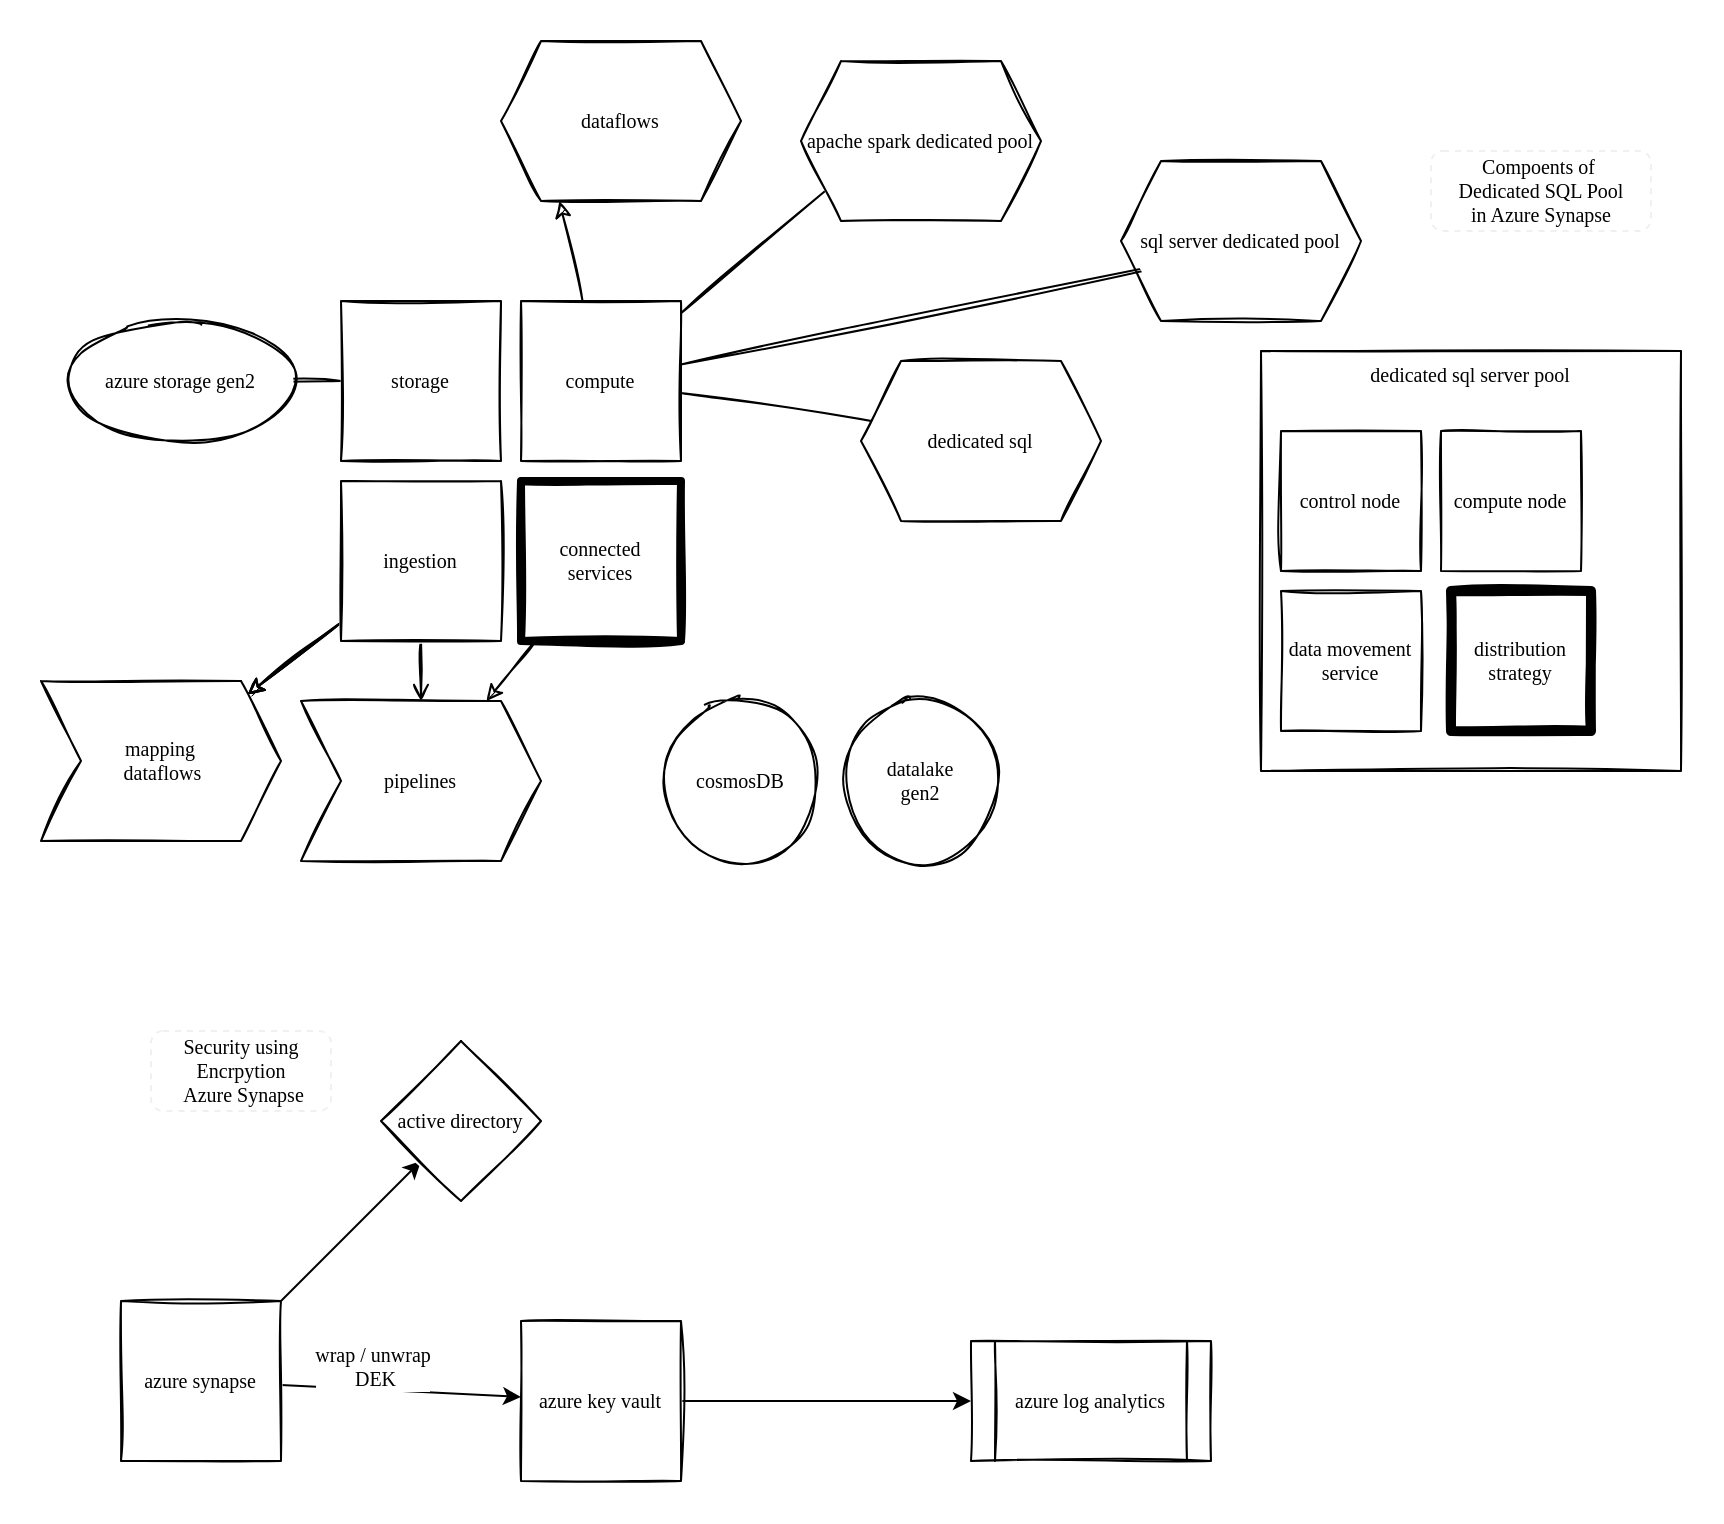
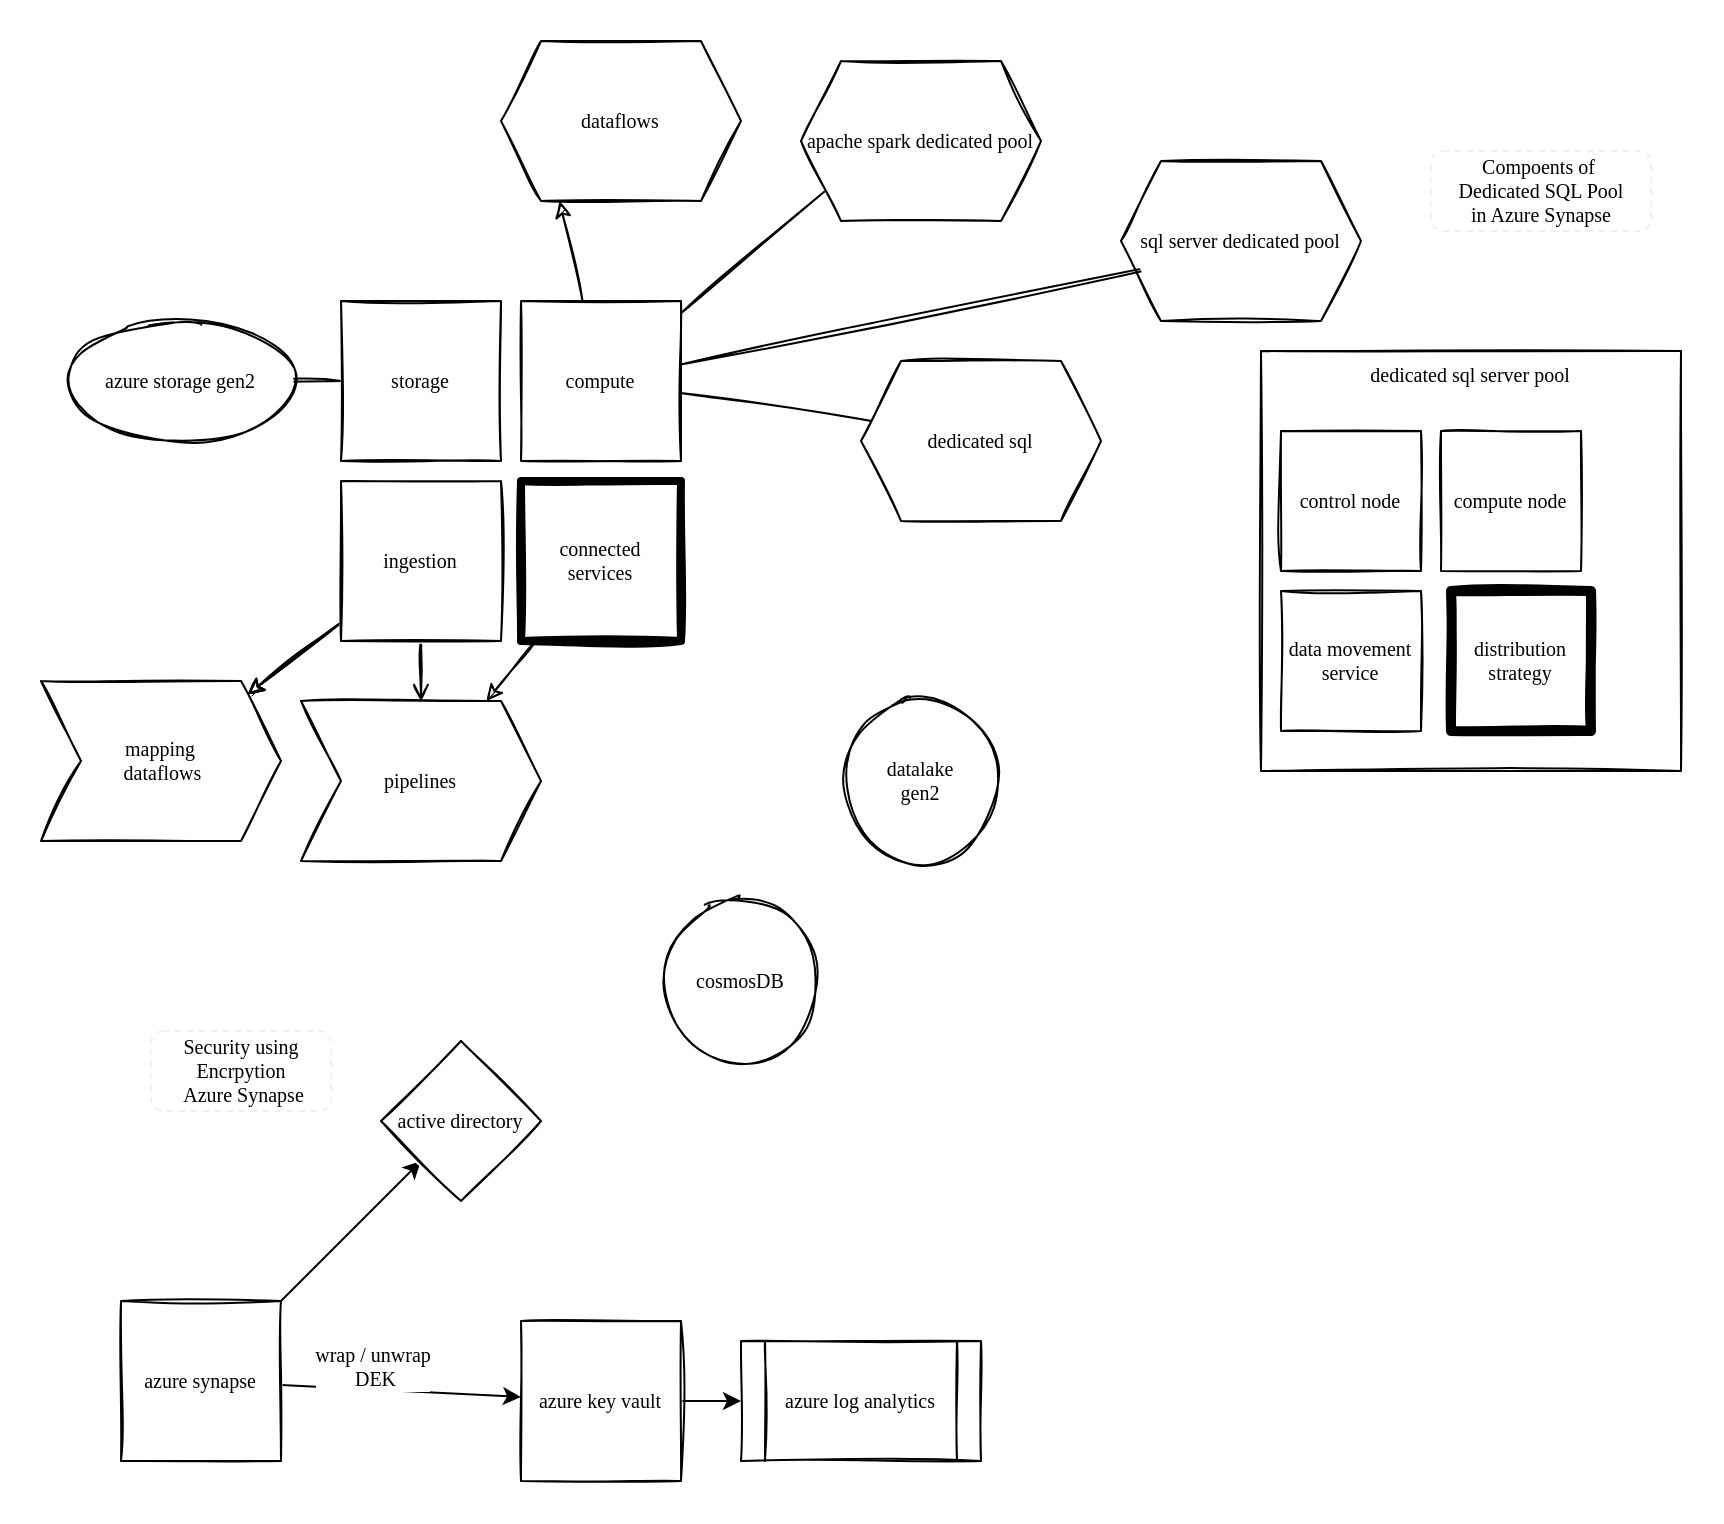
(741, 781) -> (741, 981)
(1091, 1401) -> (861, 1401)
